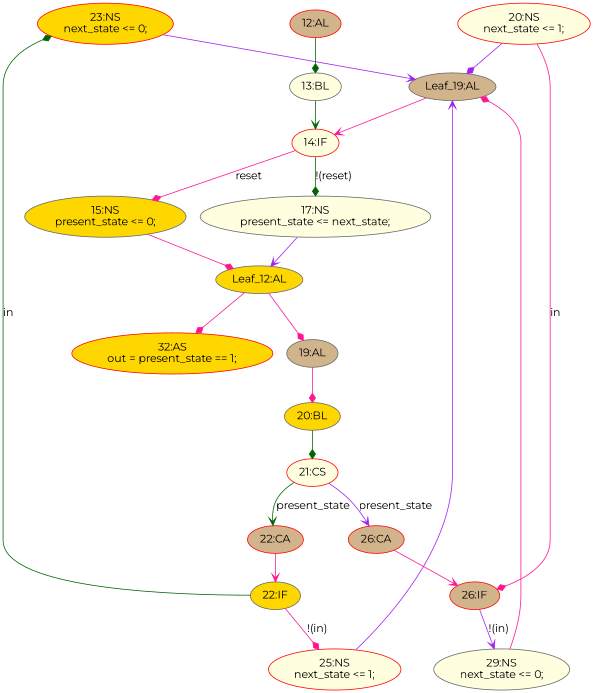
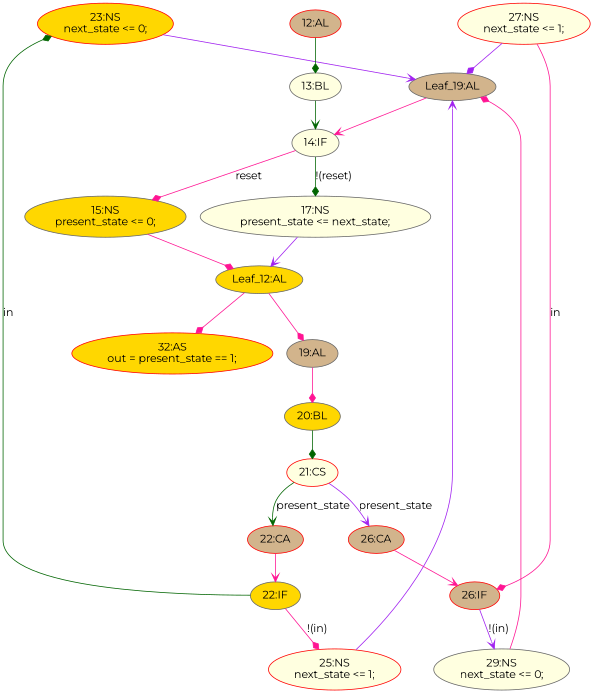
(524, 24) -> (524, 24)
(315, 143) -> (315, 143)
